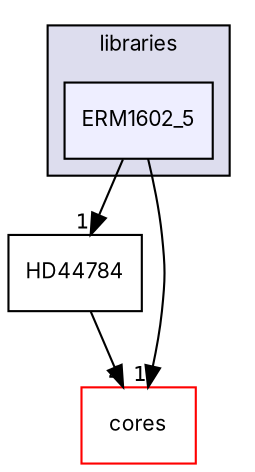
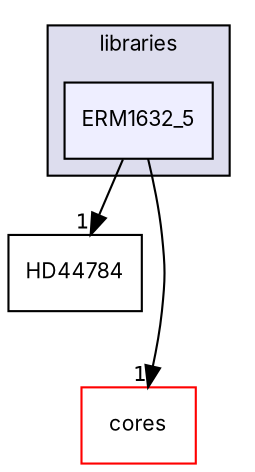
(139, 121) -> (139, 121)
(103, 339) -> none
